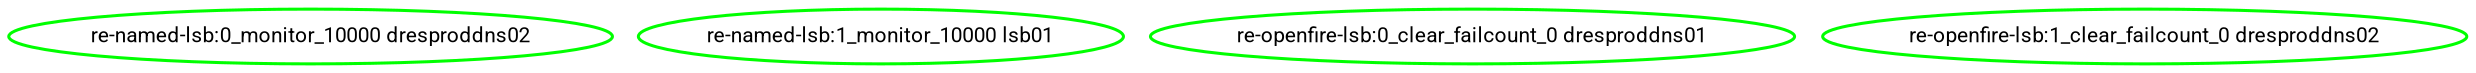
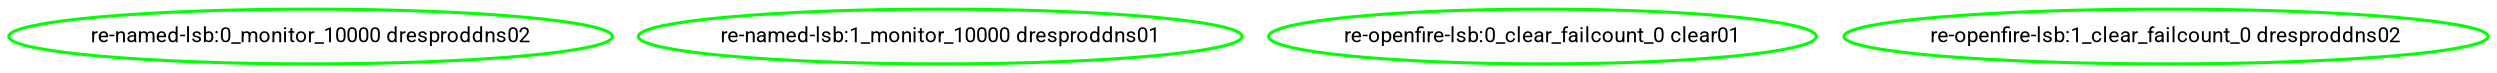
(881, 36) -> (940, 36)
(1473, 36) -> (1542, 36)
